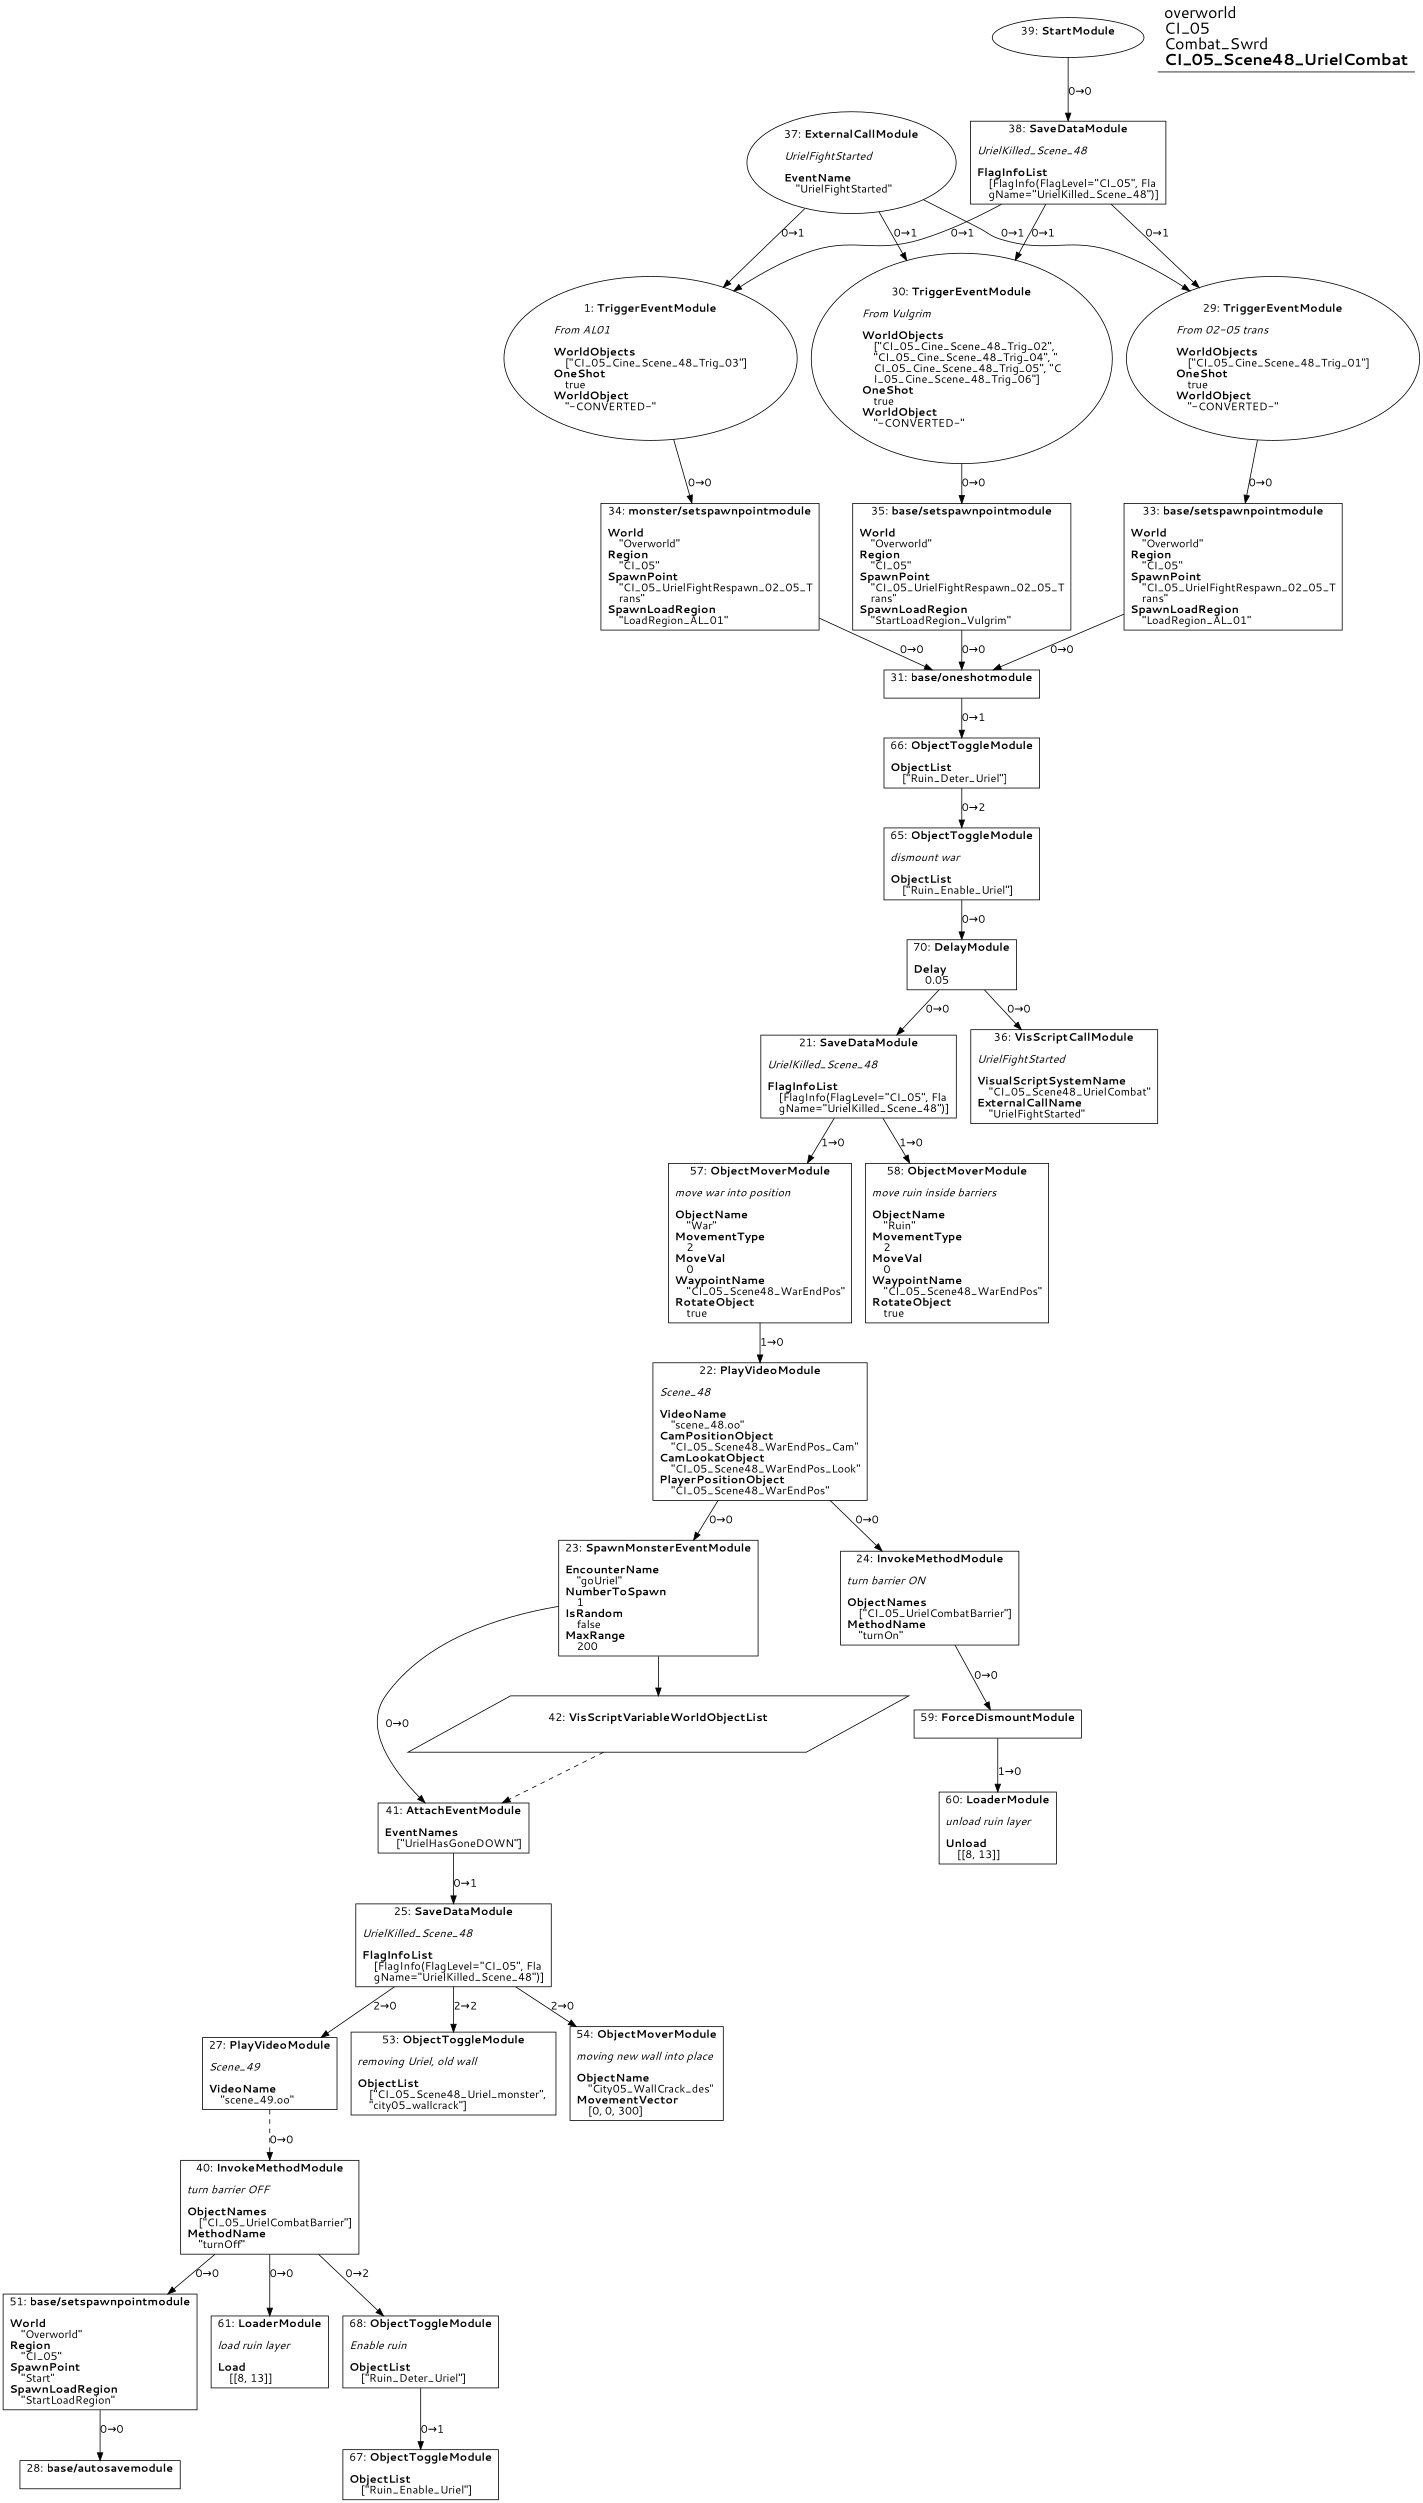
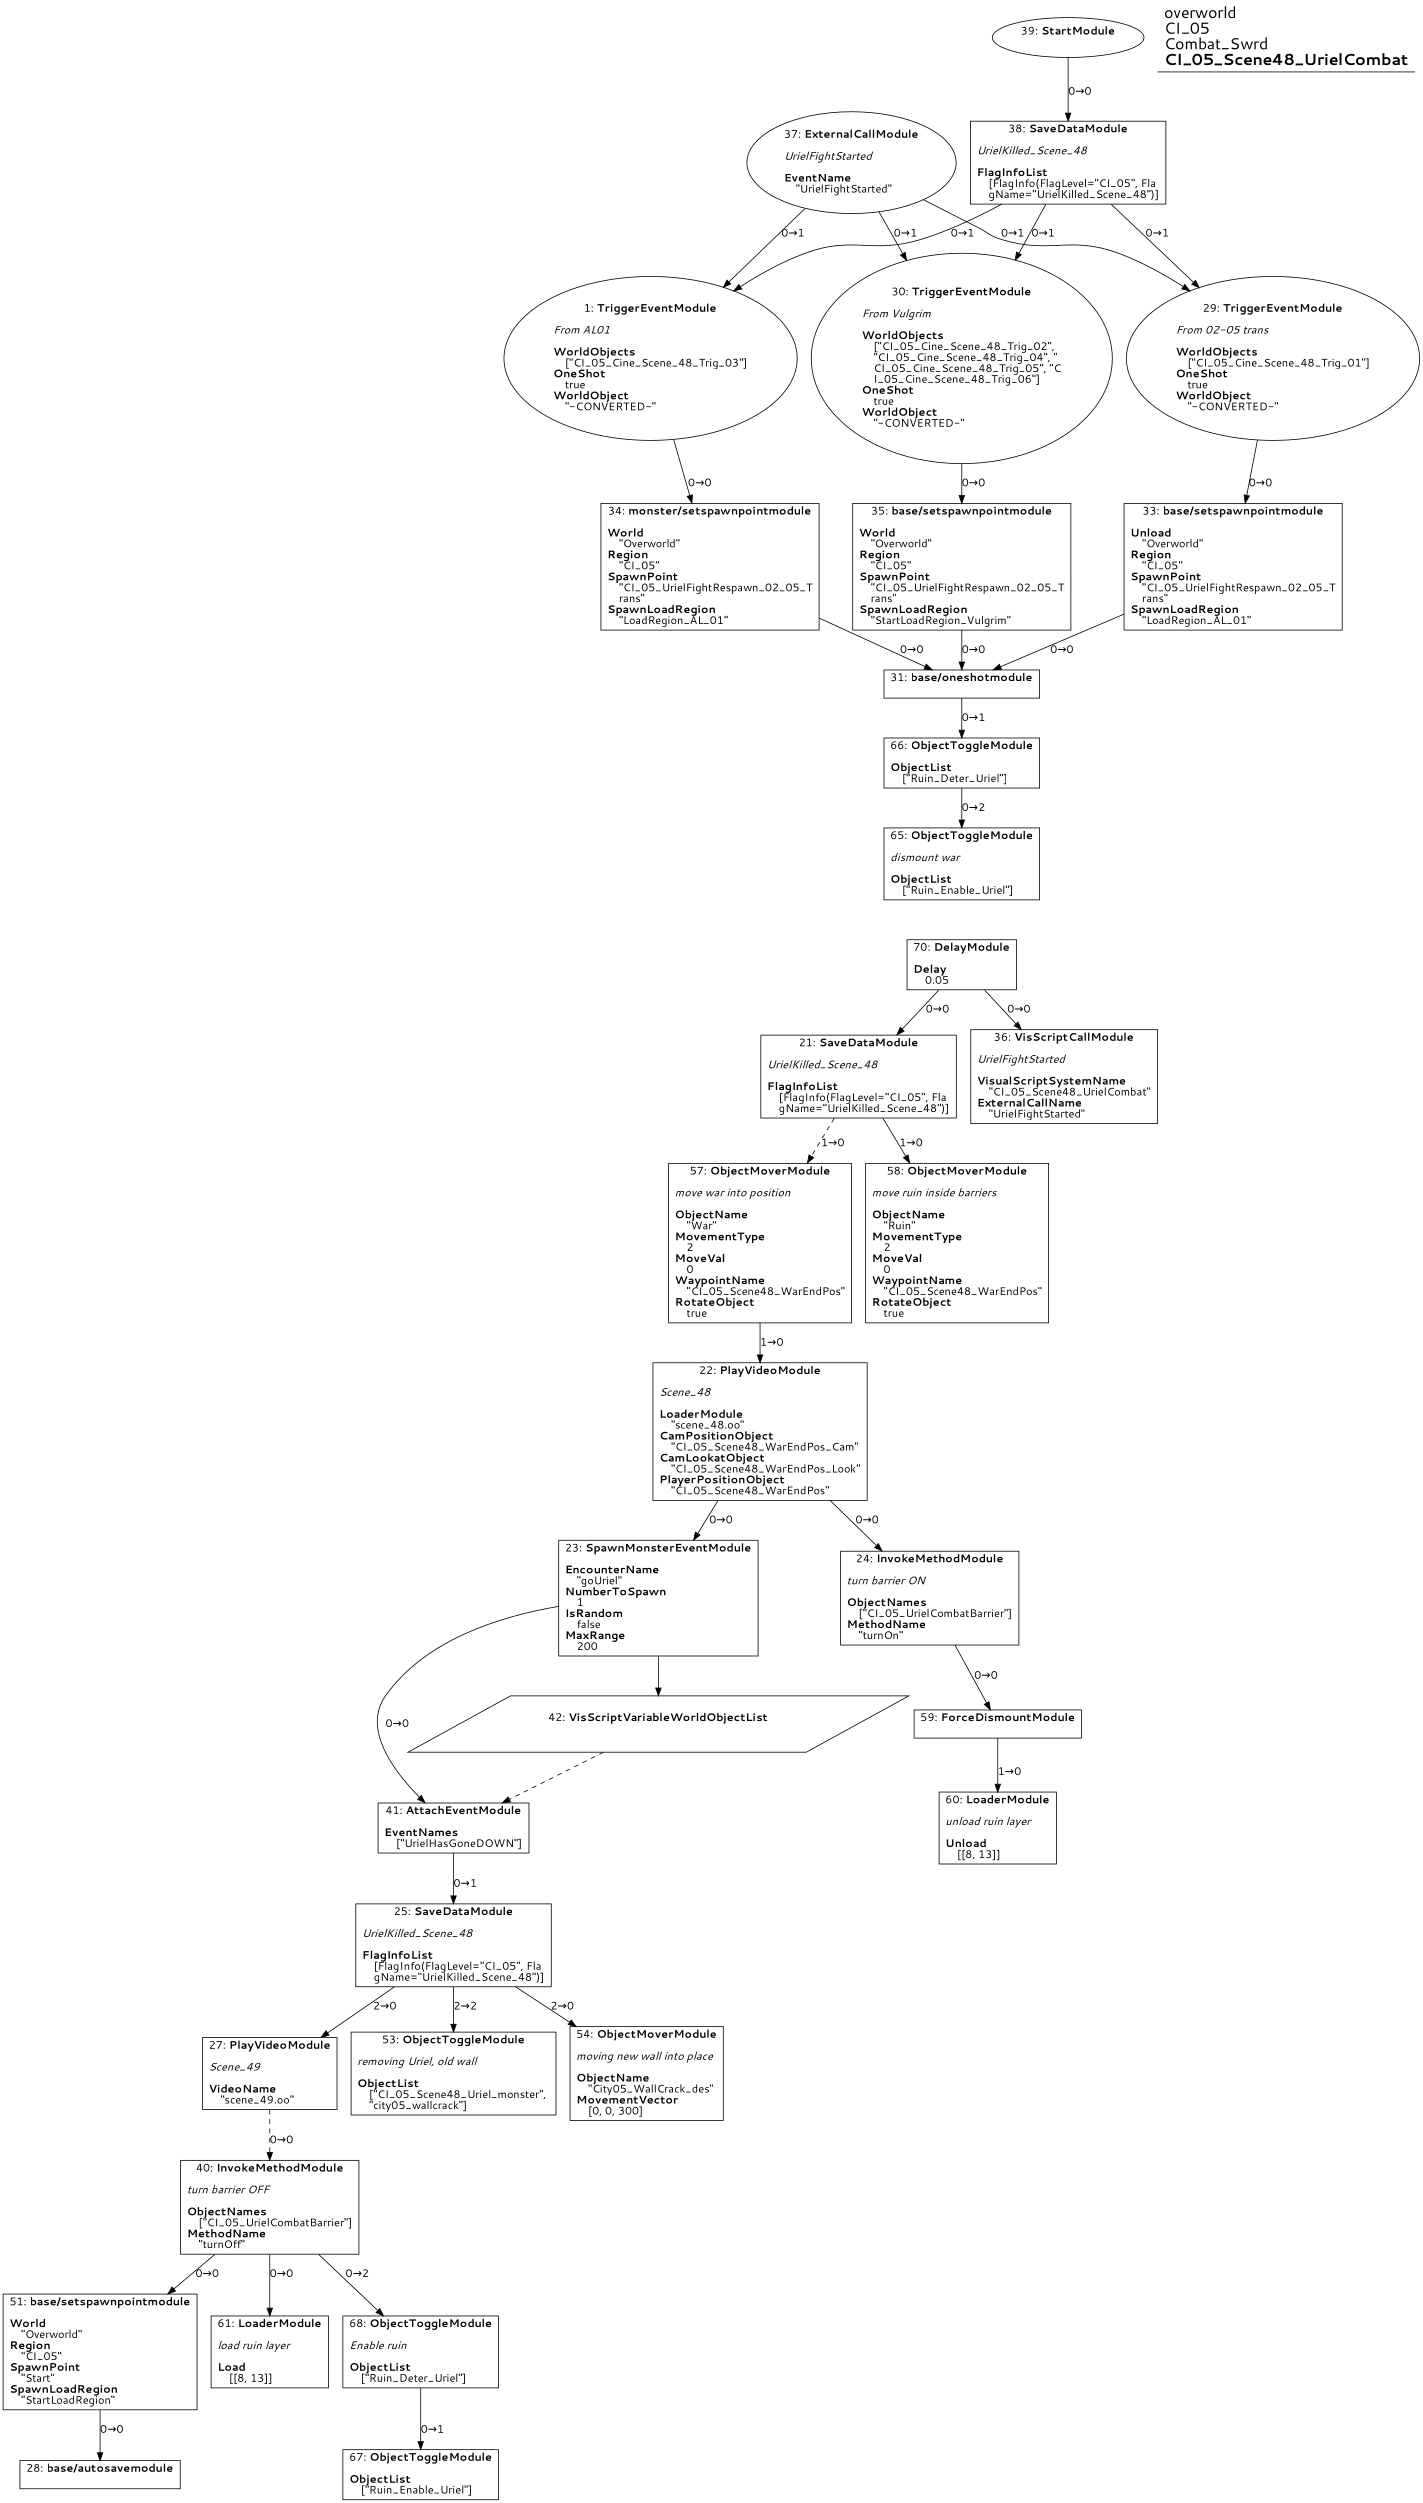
(1149, 533) -> (1151, 533)
(962, 916) -> none
(823, 1137) -> (823, 1137)
(693, 1414) -> (701, 1414)
